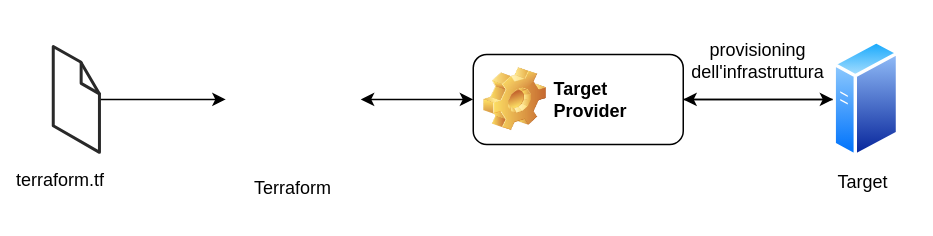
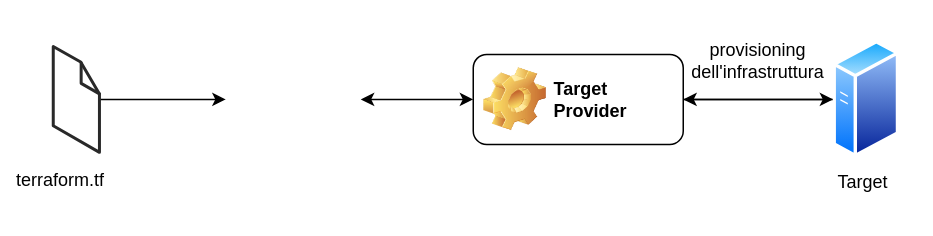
(293, 188) -> none
